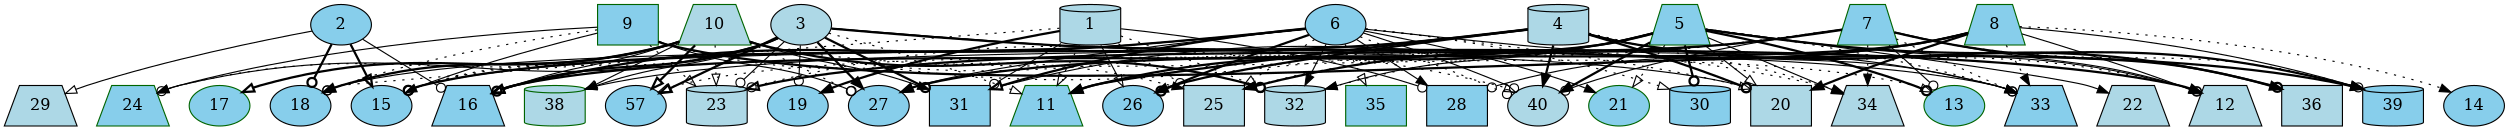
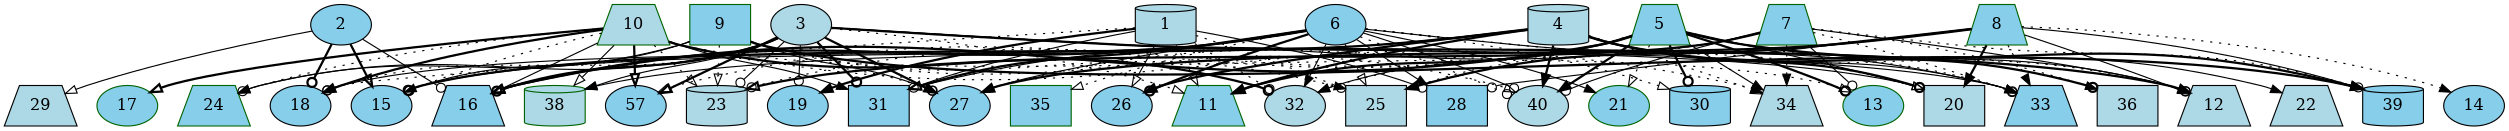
(2083, 58) -> (1950, 51)
(1128, 63) -> (1128, 65)
(1295, 106) -> (1295, 106)
